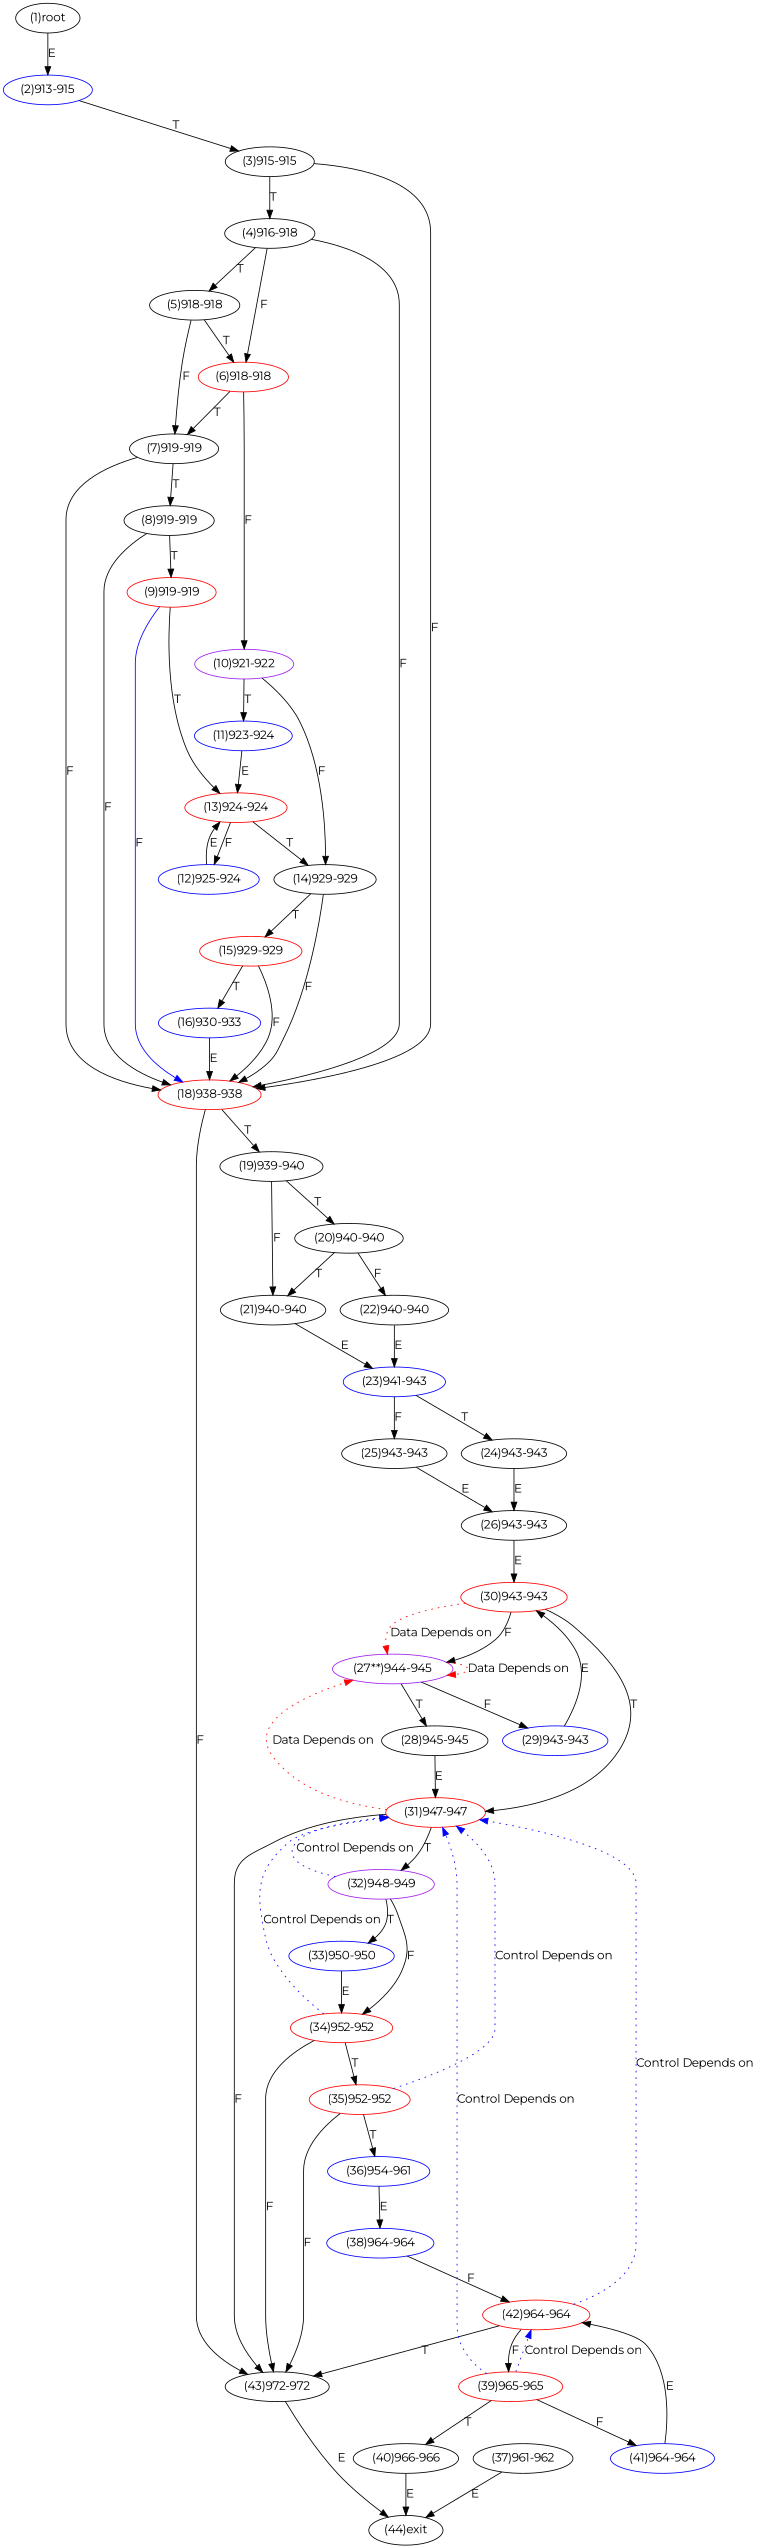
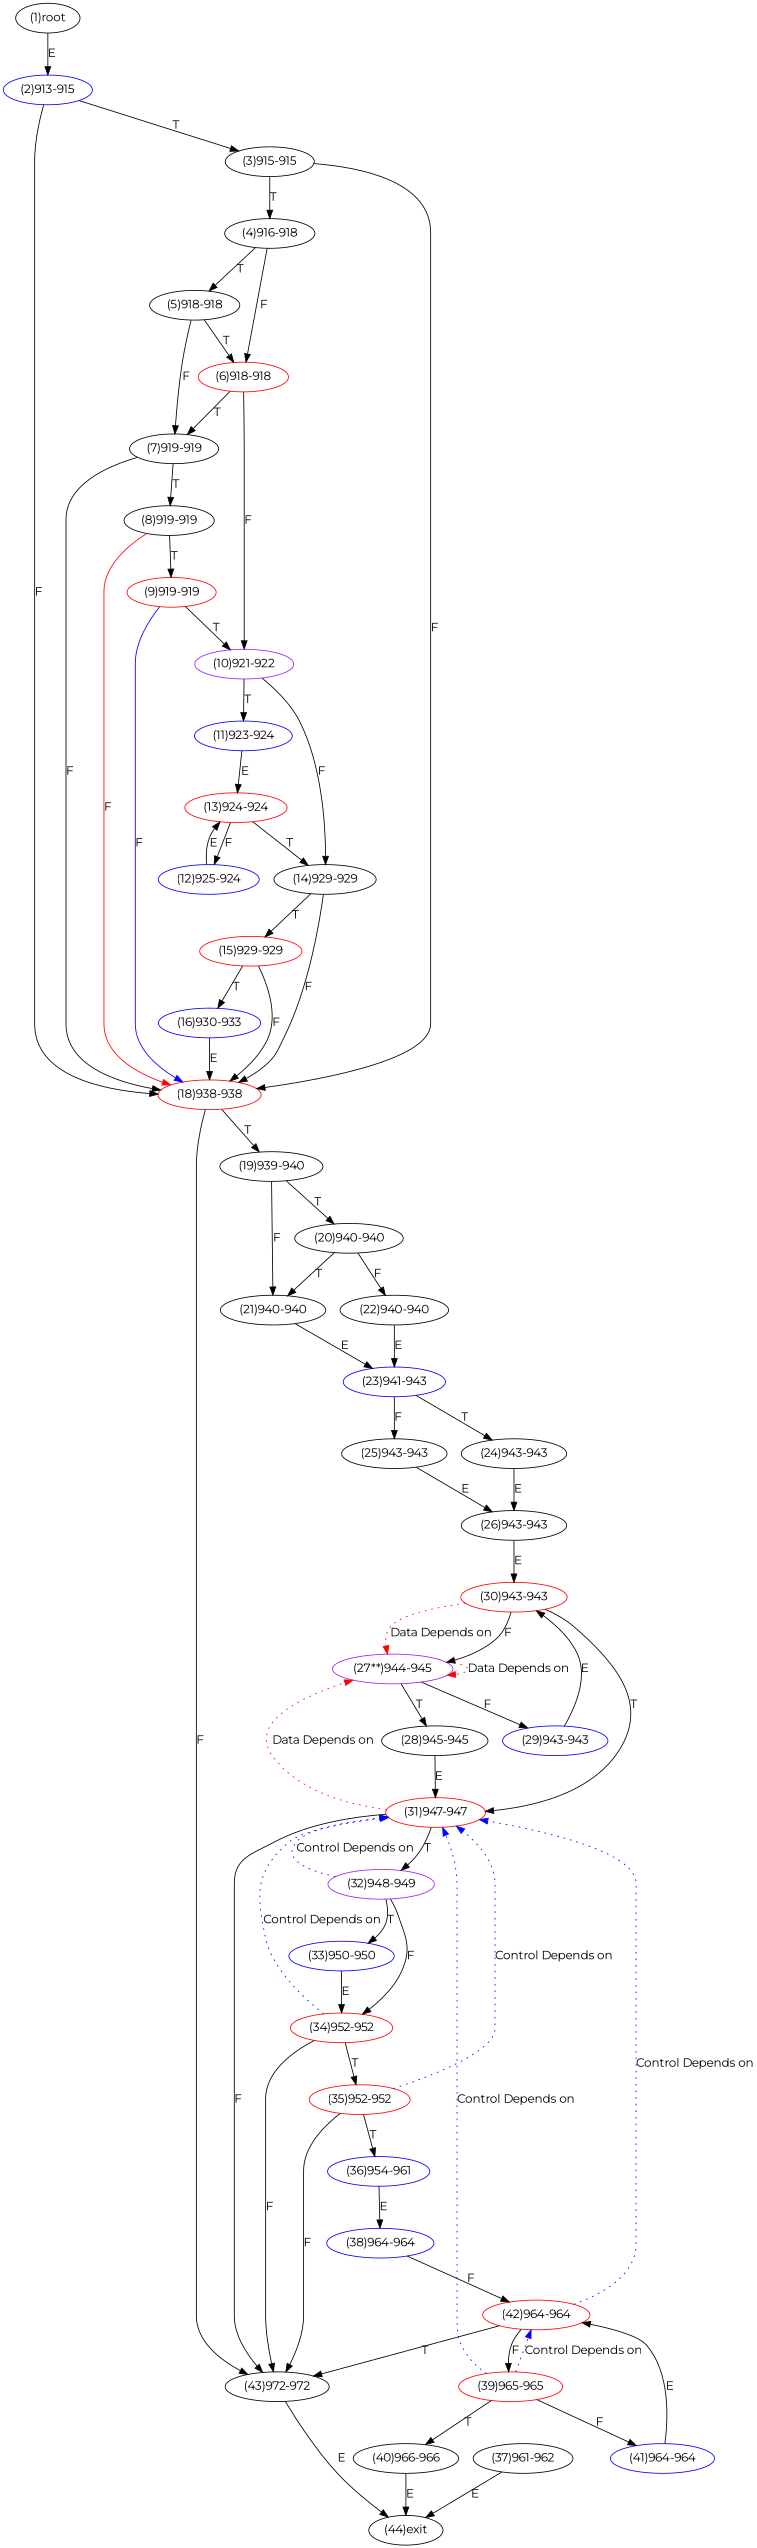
(399, 683) -> (35, 638)
(174, 703) -> (205, 625)
(104, 814) -> (104, 814)
